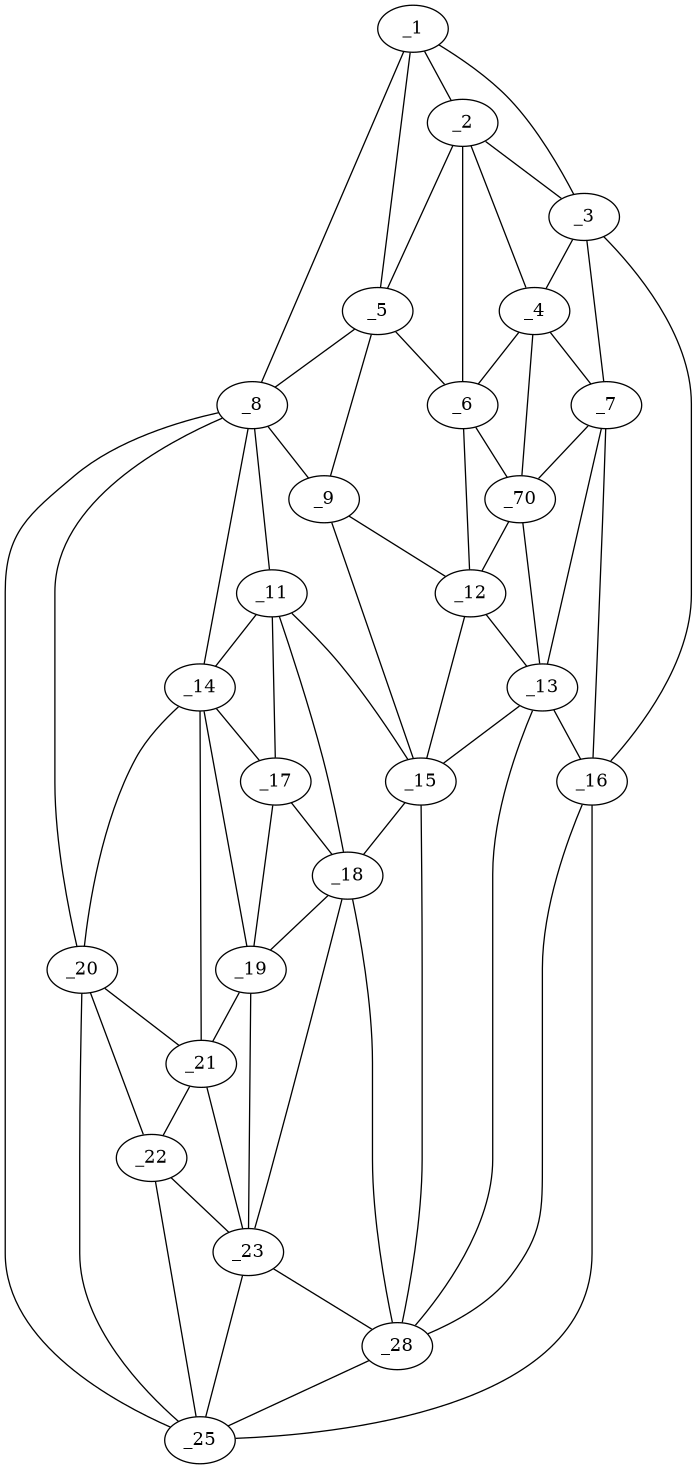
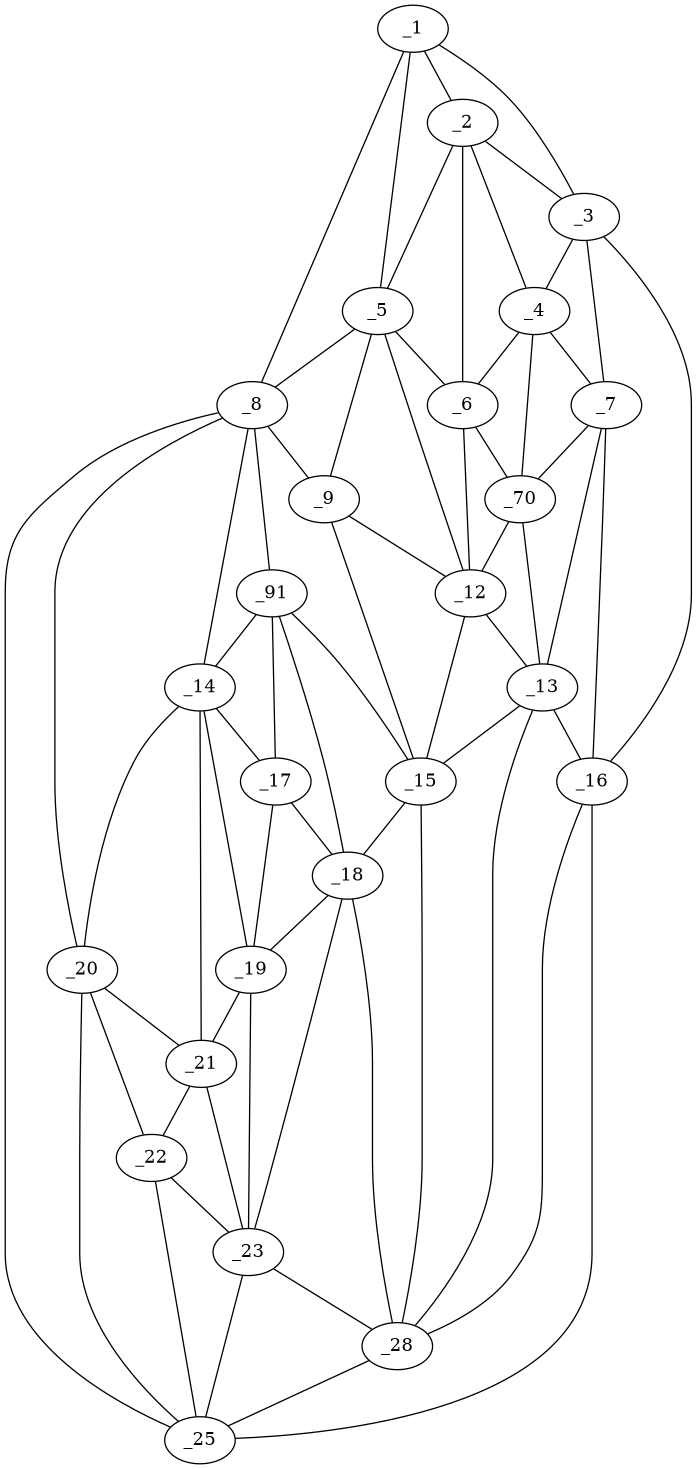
none -> (423, 452)
(272, 593) -> (272, 593)
